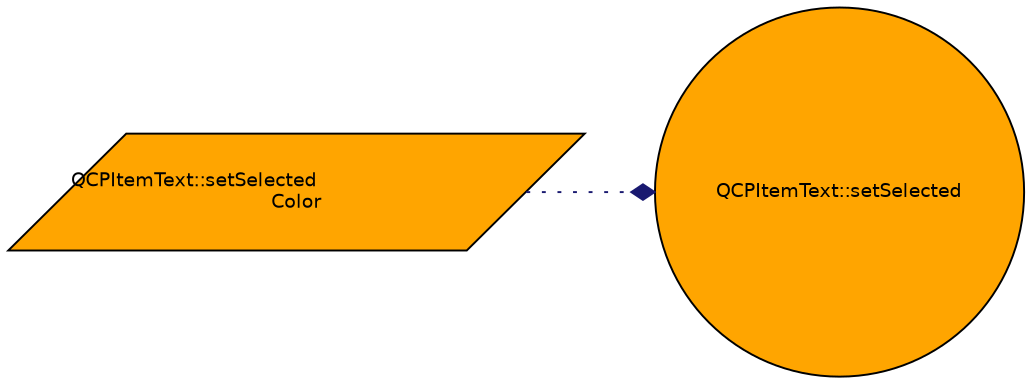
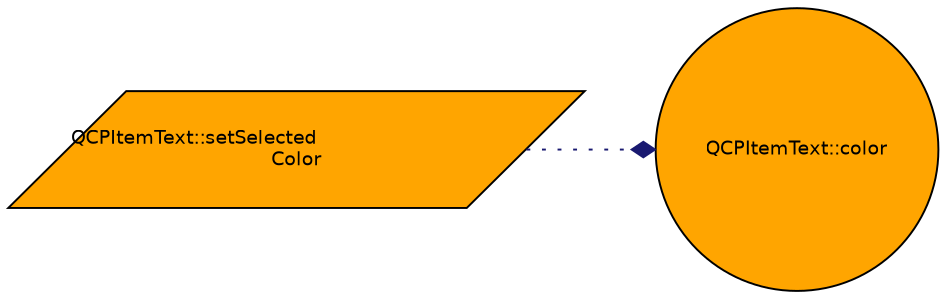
(840, 192) -> (797, 150)
